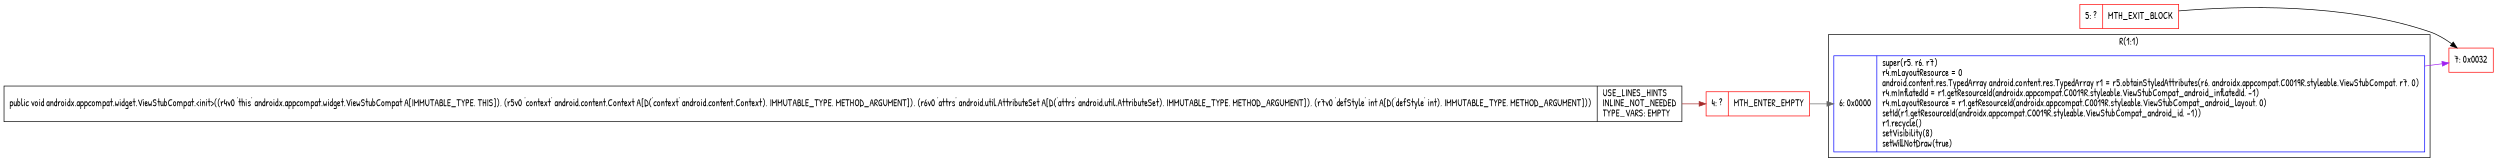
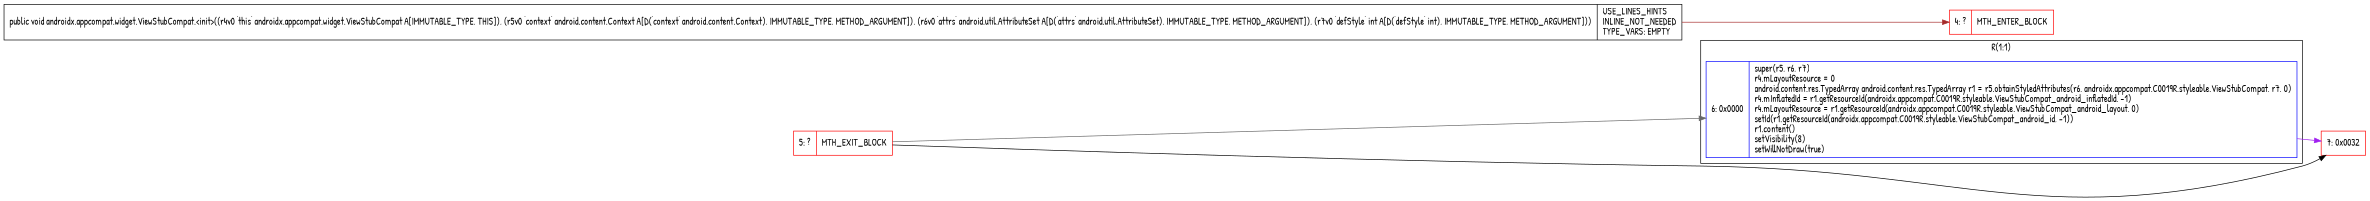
(1769, 104) -> (2013, 22)
(1818, 104) -> (1296, 130)
(1902, 124) -> (1775, 129)
